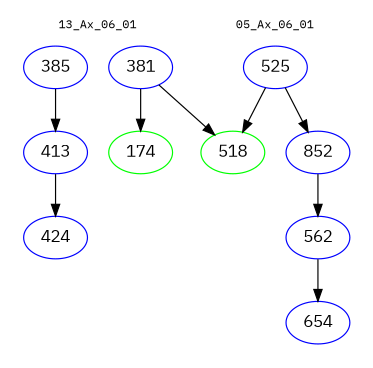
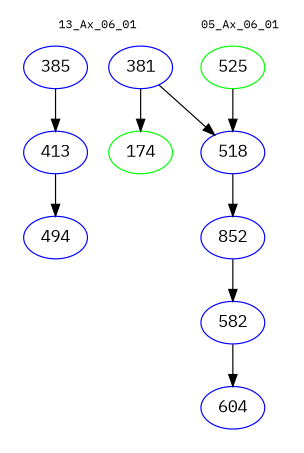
(275, 67) -> (233, 67)
(294, 105) -> (233, 189)
(233, 152) -> (233, 152)
(56, 238) -> (56, 238)
(318, 238) -> (233, 323)
(318, 323) -> (233, 408)
